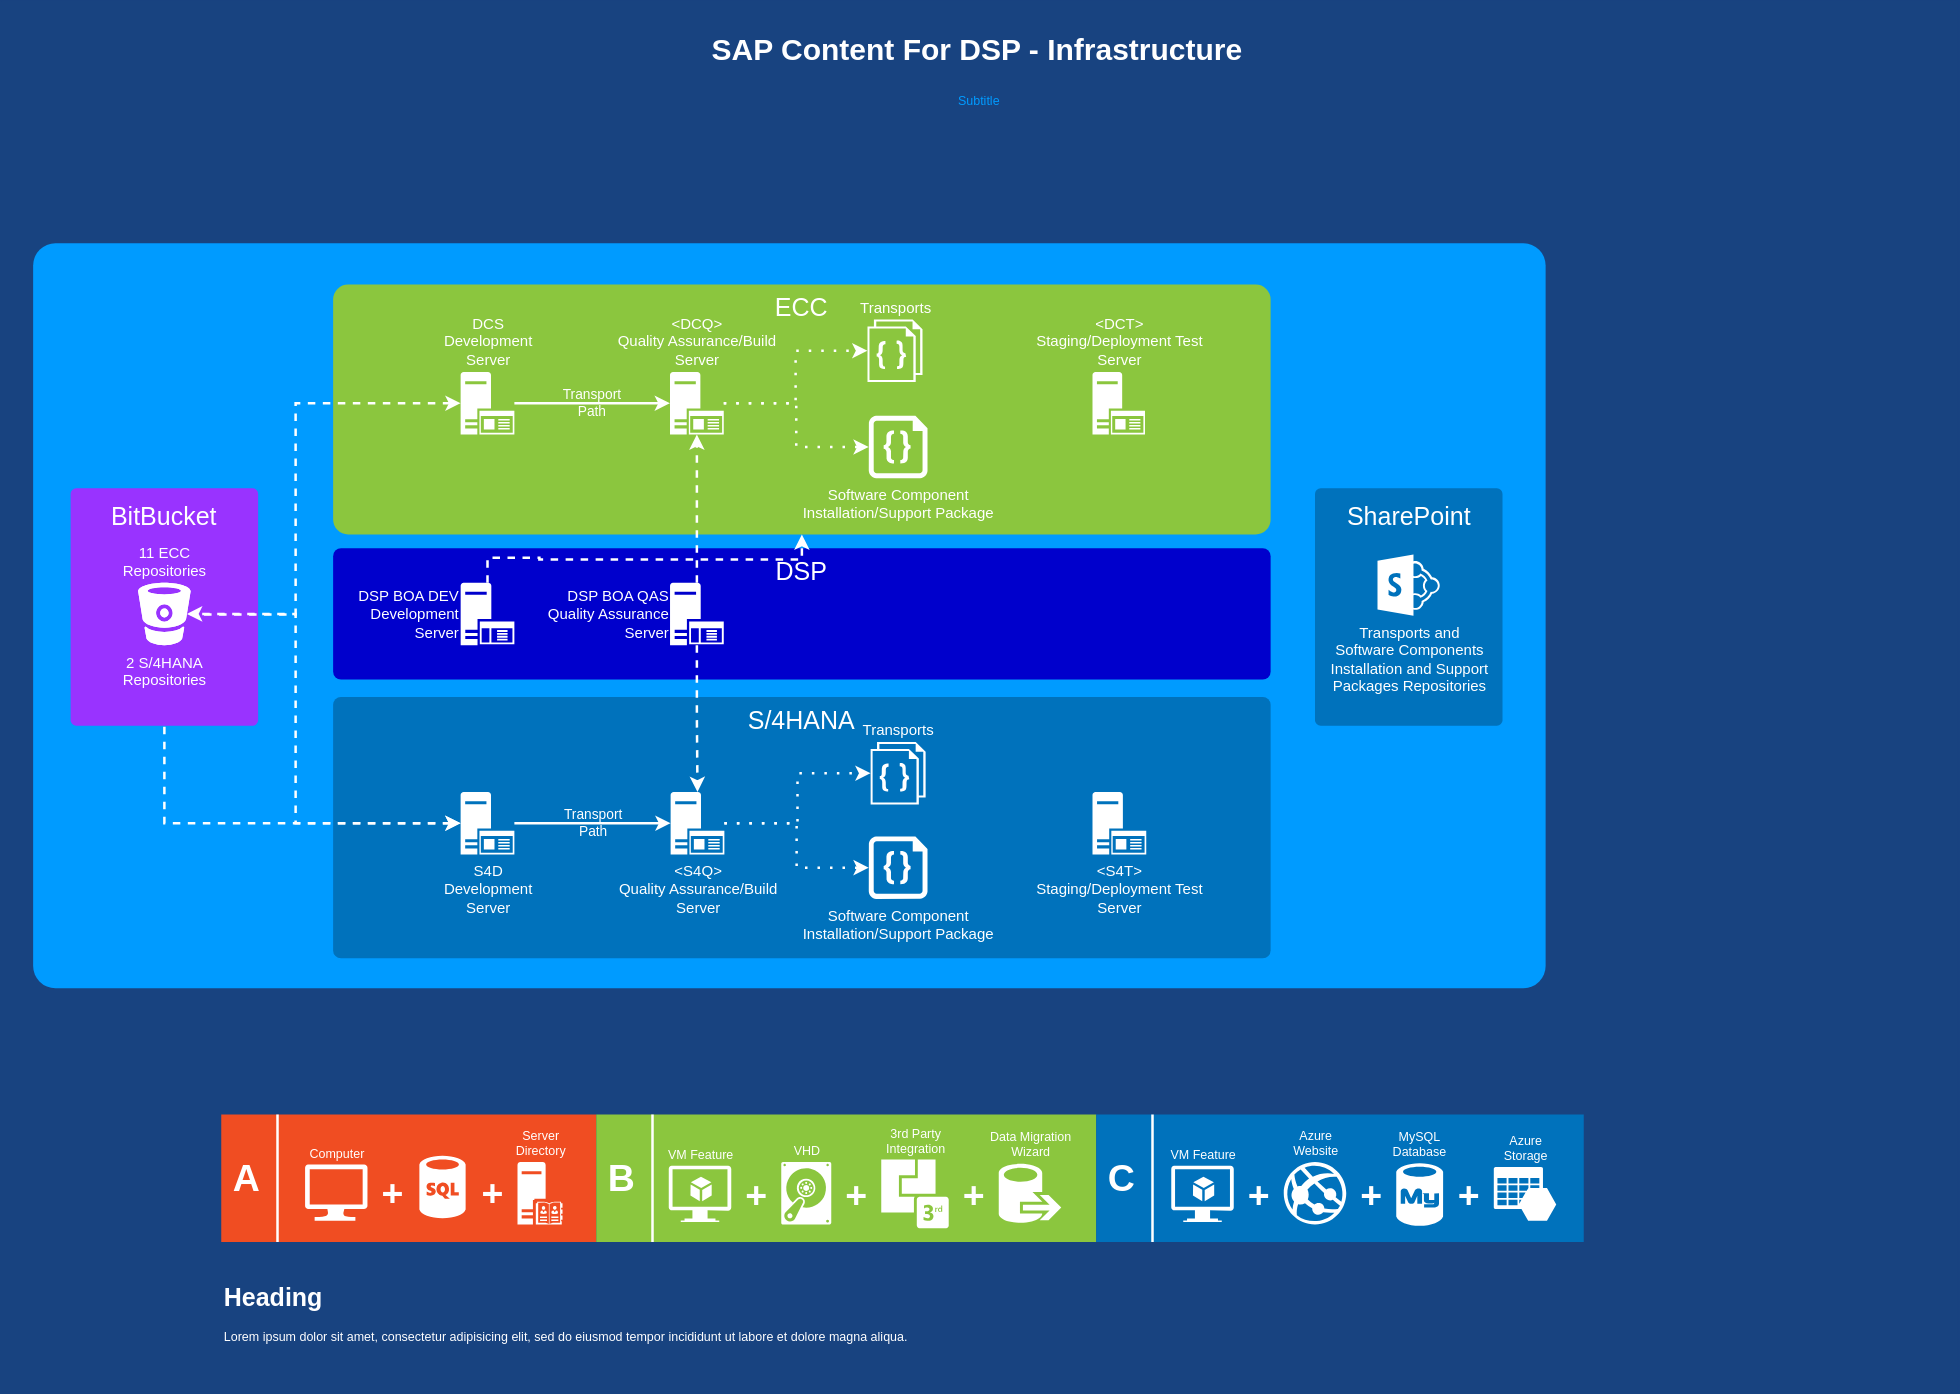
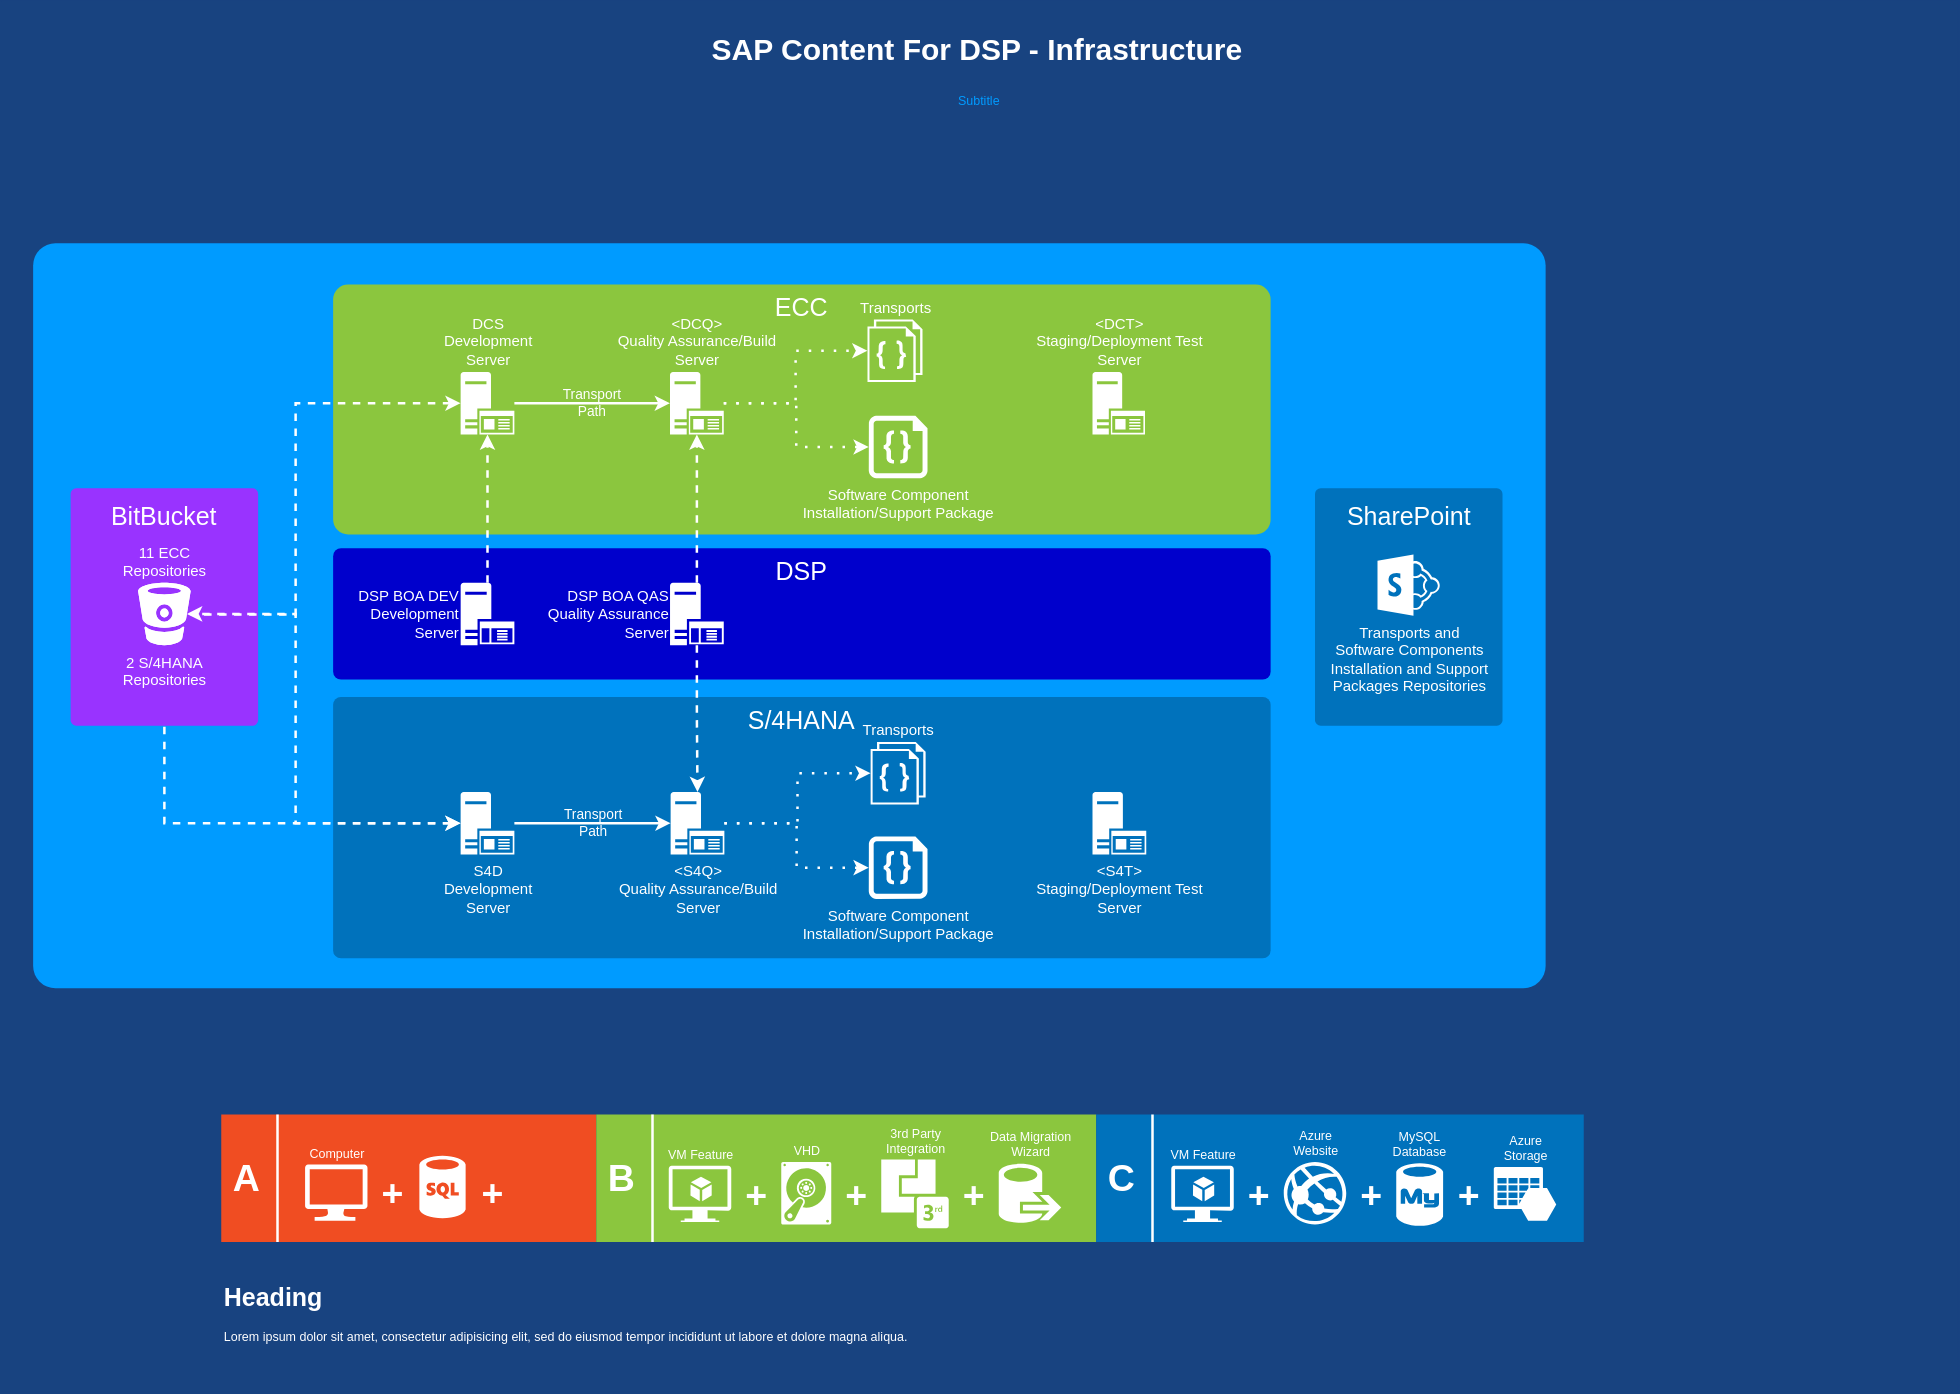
(654, 559) -> (488, 500)
(540, 1193) -> none
